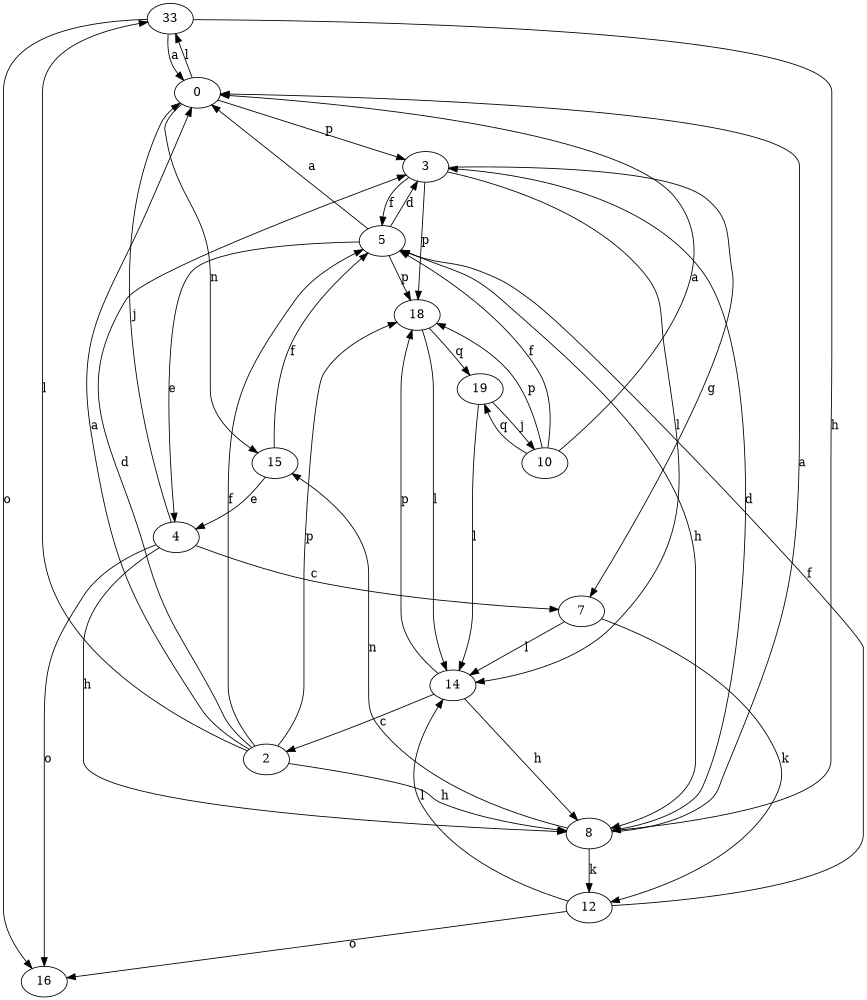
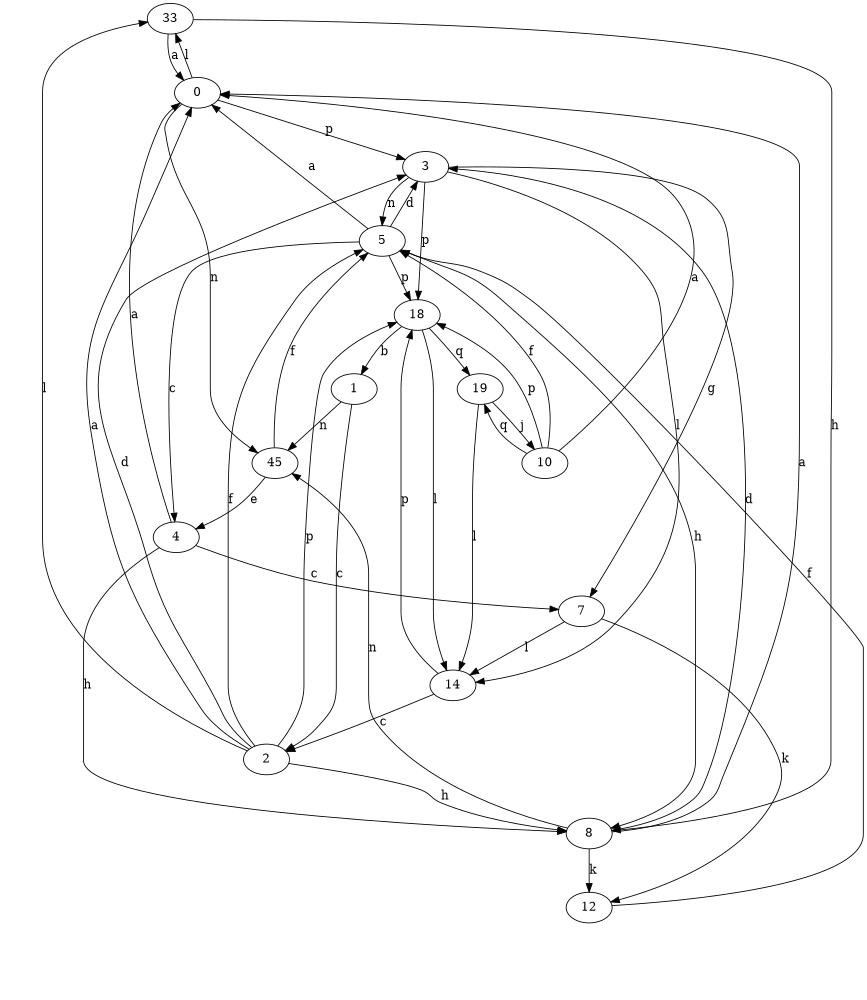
(392, 204) -> (392, 204)
(135, 315) -> (135, 315)
(172, 389) -> (172, 389)
none -> (354, 389)
(275, 463) -> (275, 463)
(518, 756) -> none
(445, 834) -> none
(44, 982) -> none
